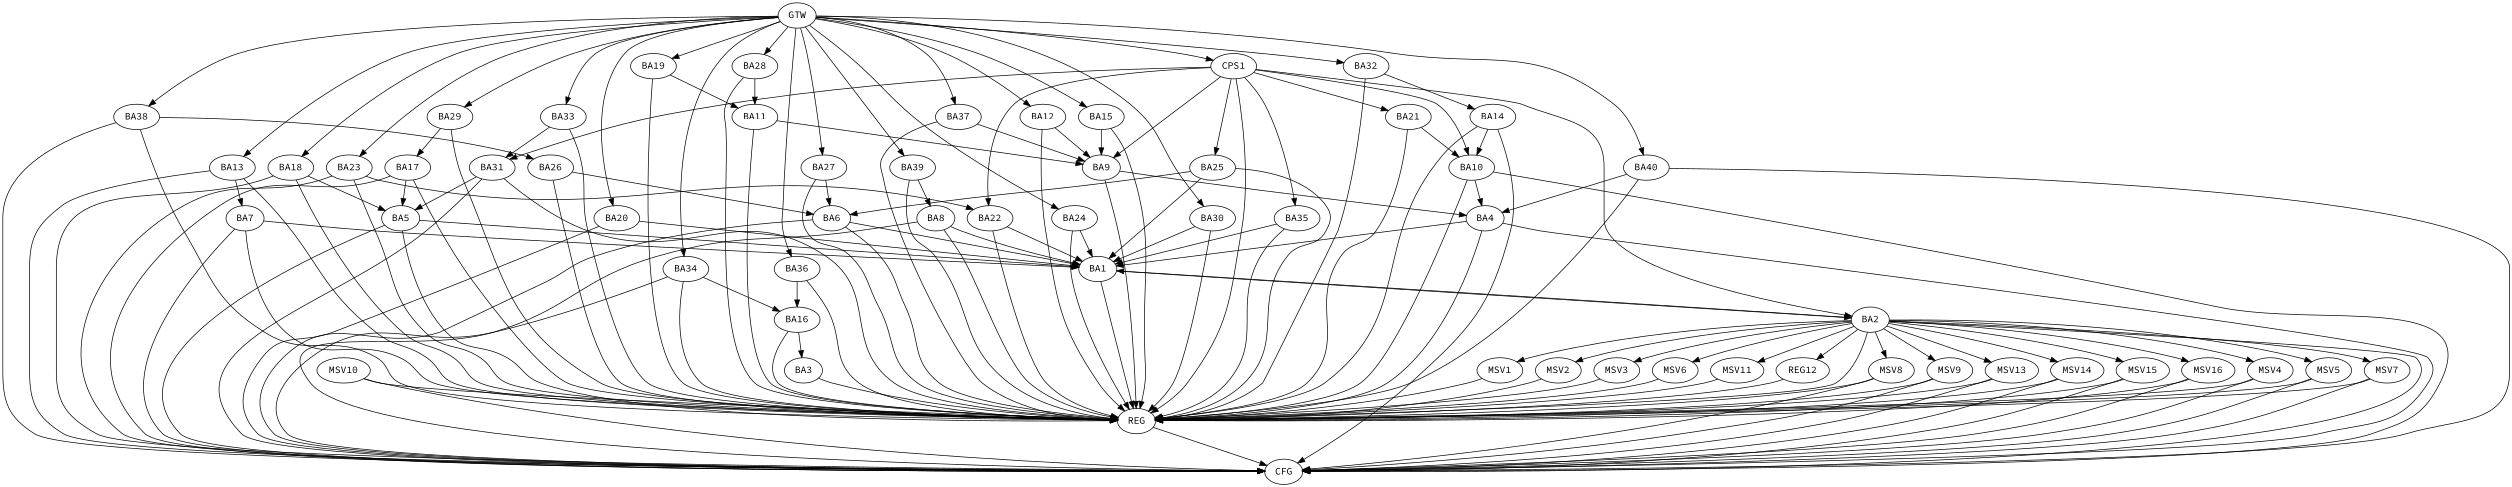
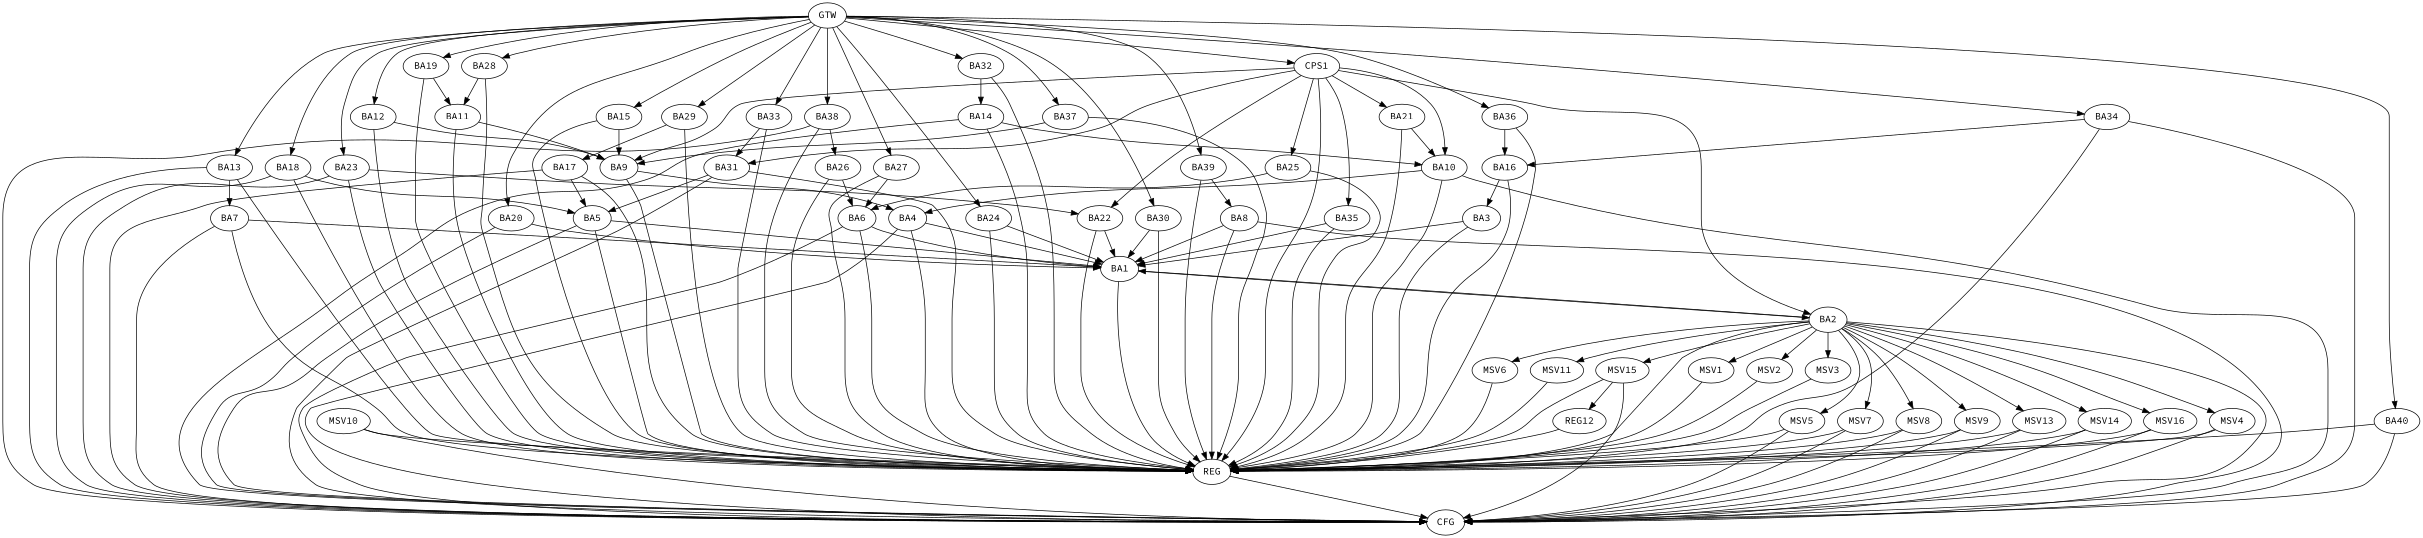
(1568, 192) -> none
(1158, 216) -> (1304, 243)
(1840, 342) -> (1603, 393)
